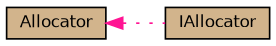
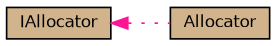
(144, 23) -> (149, 23)
